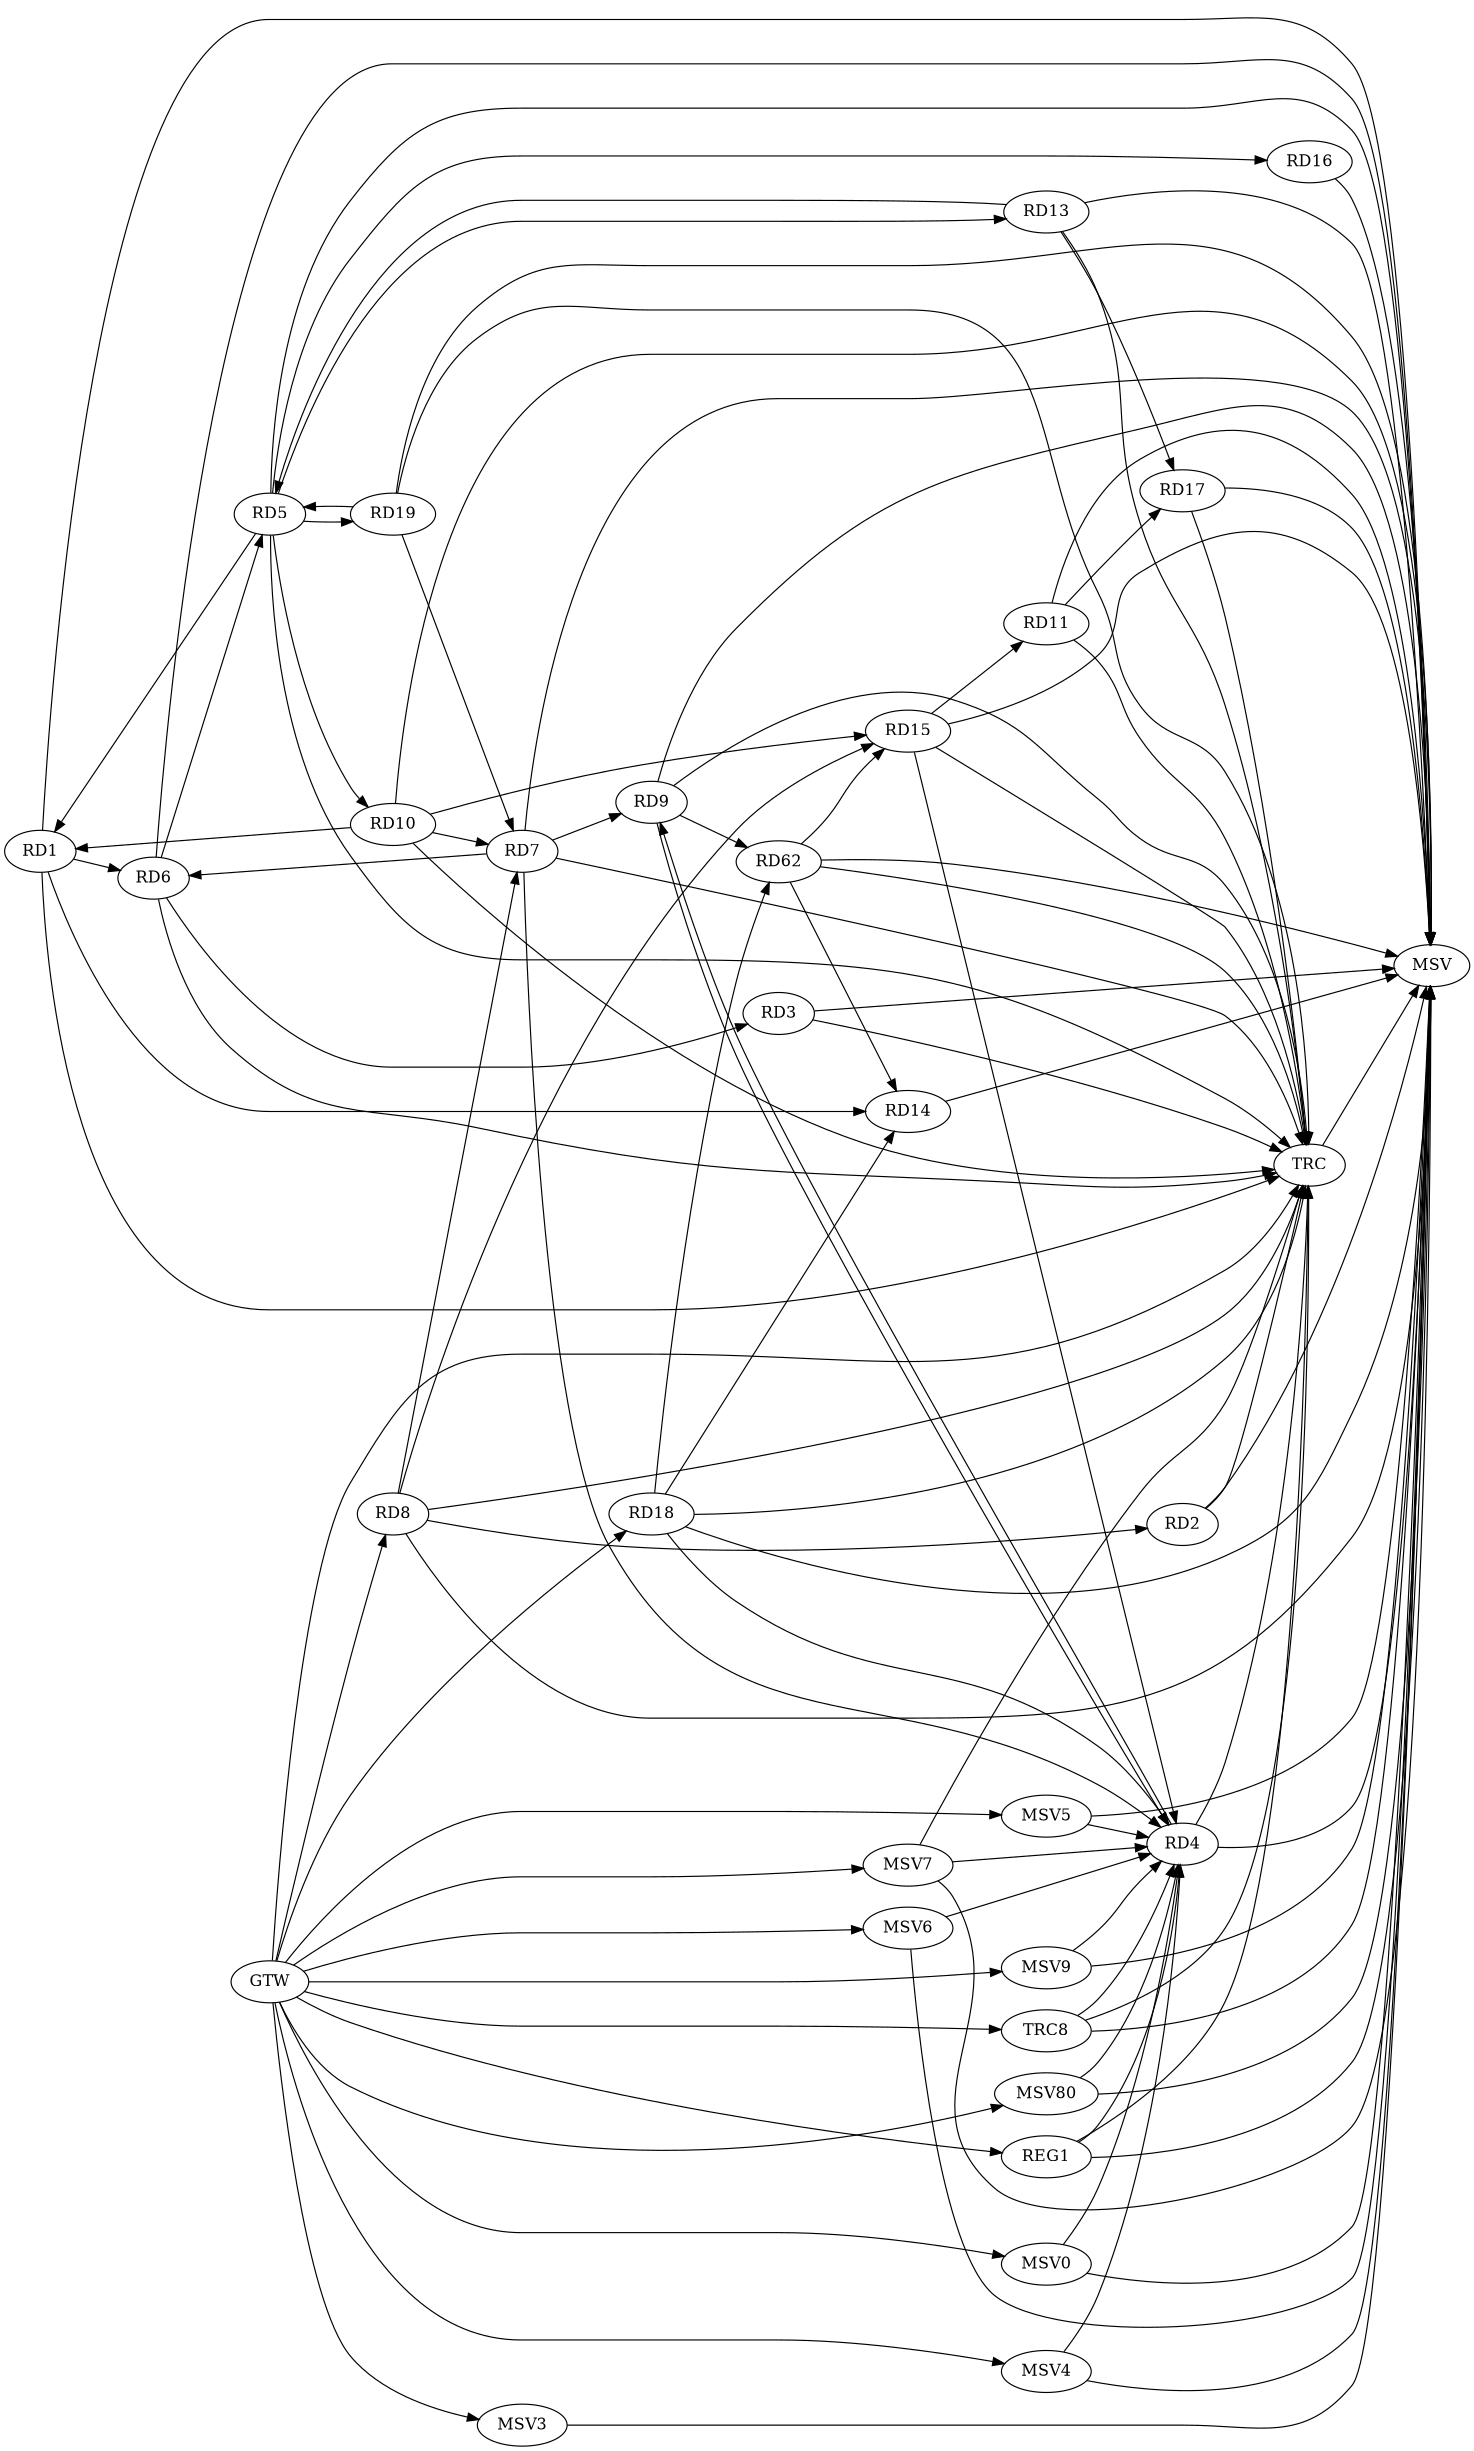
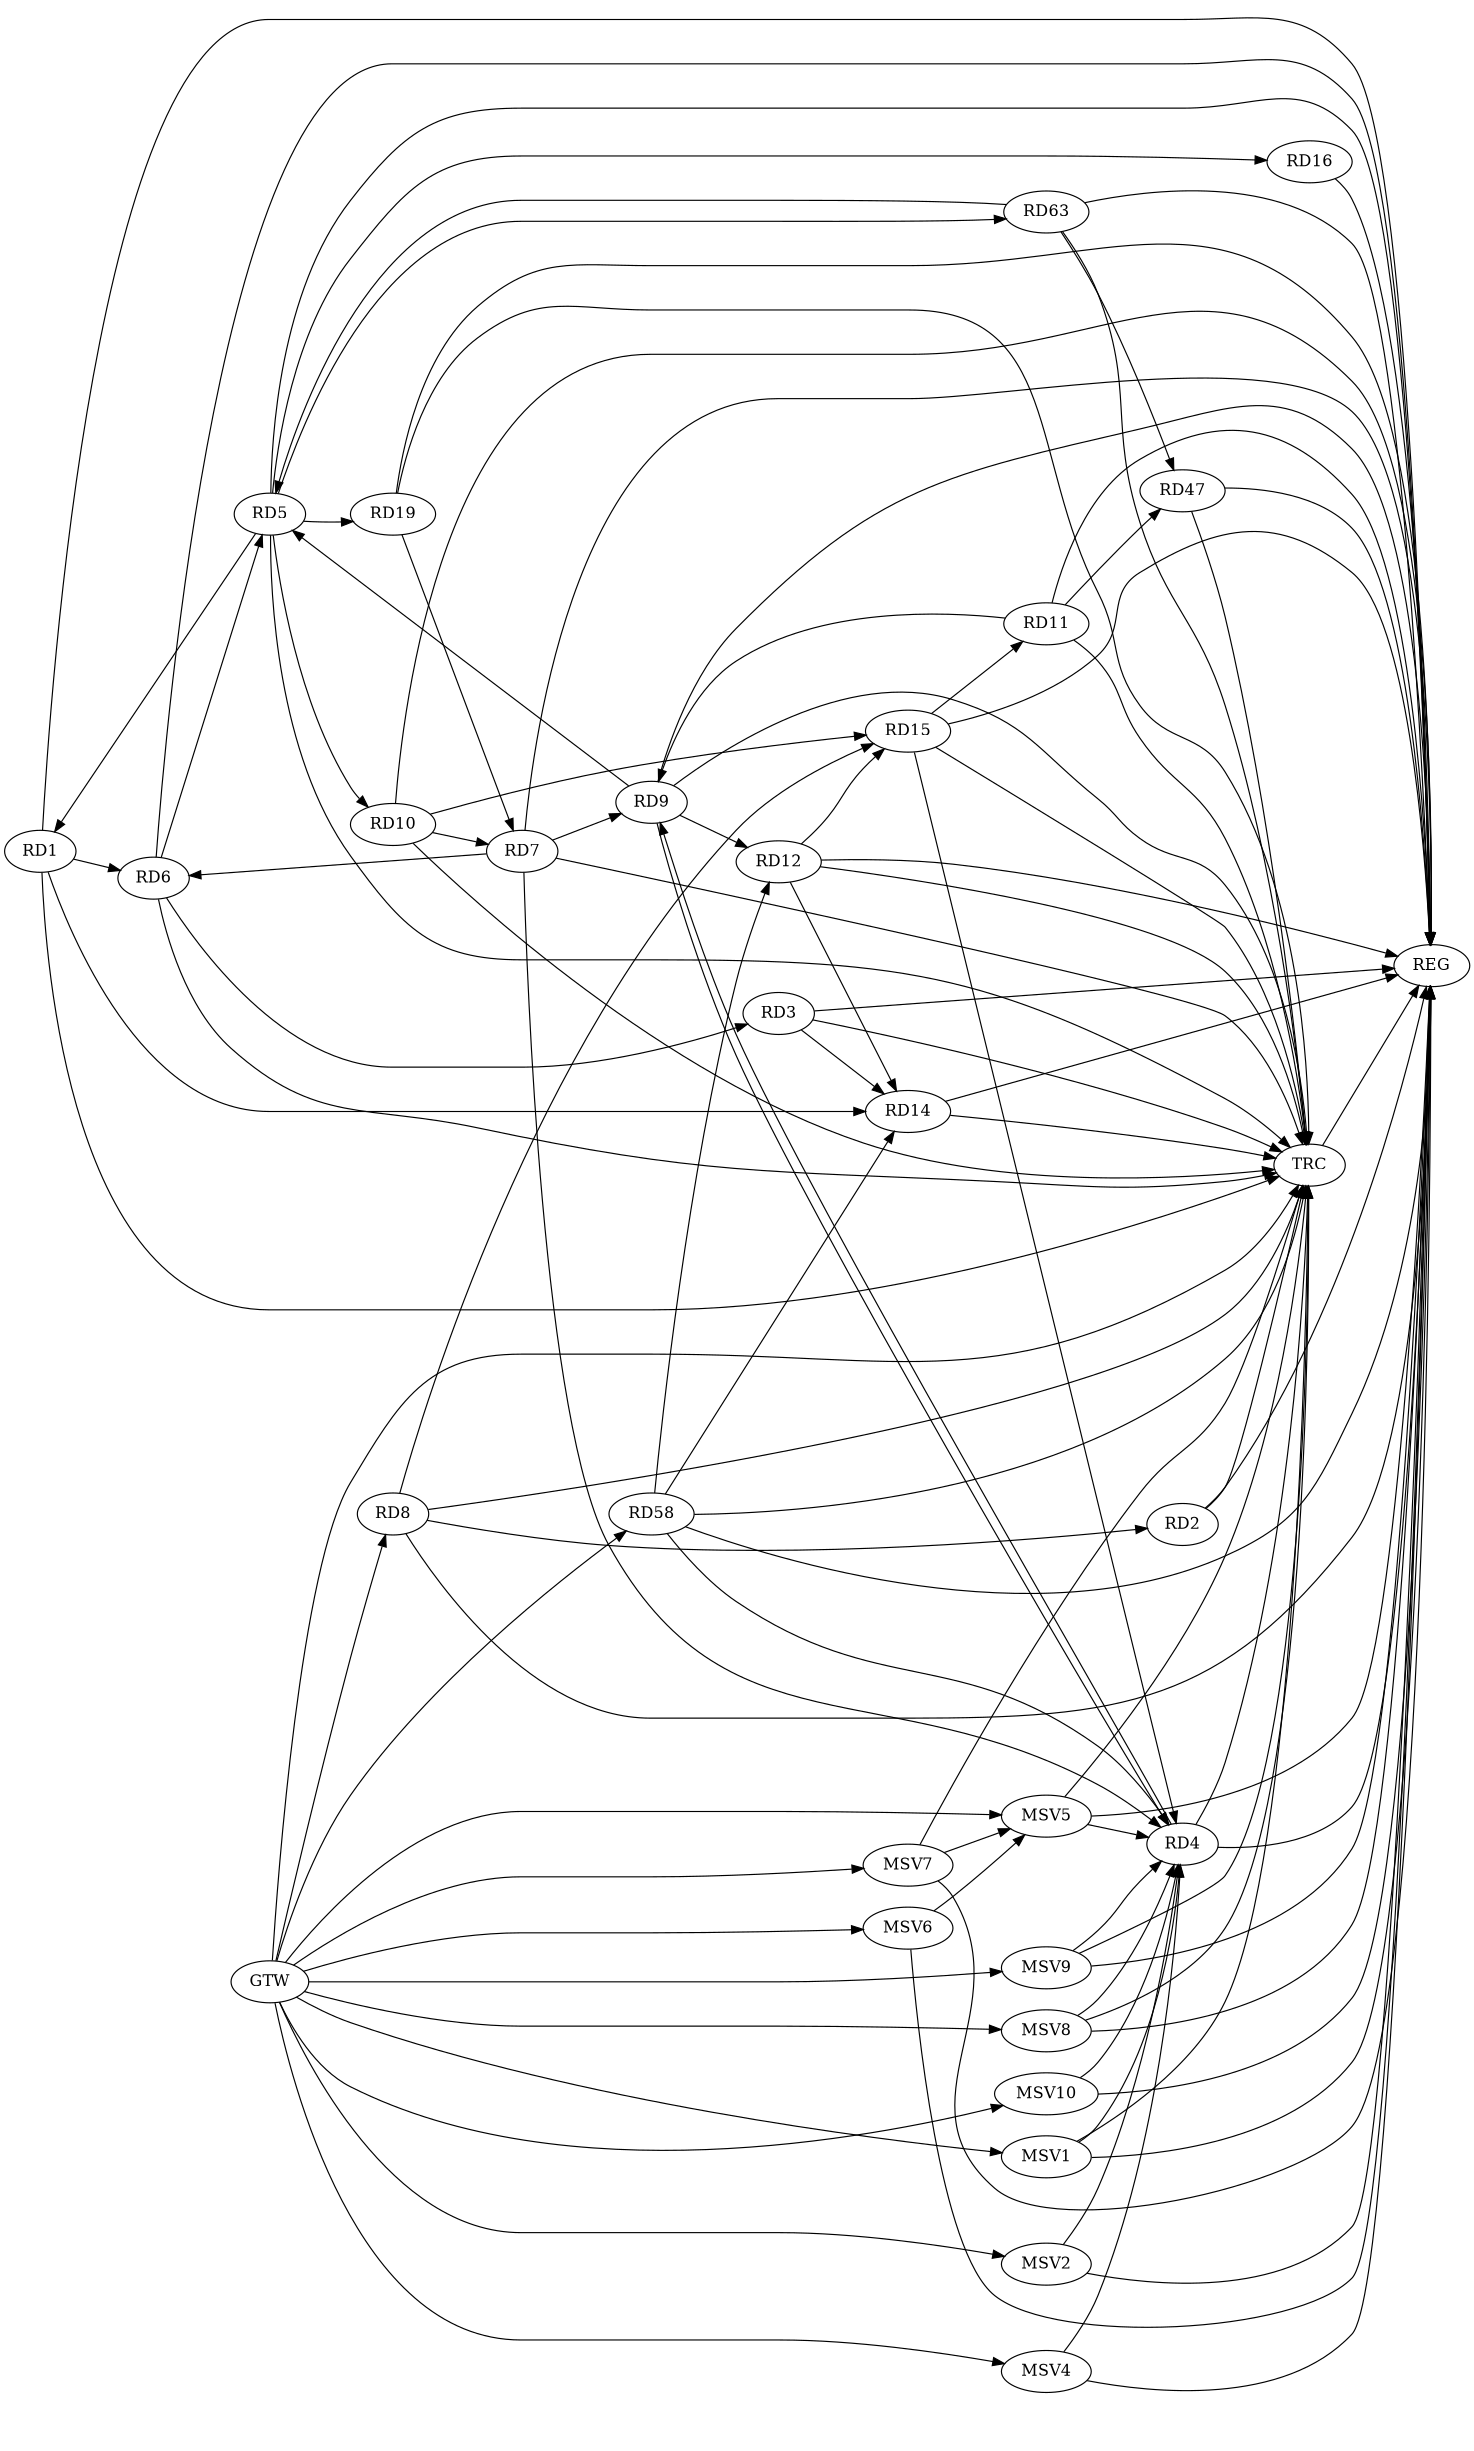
(1046, 212) -> (1046, 212)
(1183, 491) -> (1183, 491)
(334, 506) -> (465, 662)
none -> (802, 632)
(219, 838) -> none
(779, 862) -> (779, 862)
(1432, 966) -> (1432, 966)
none -> (838, 1058)
none -> (1107, 1133)
(457, 1188) -> none
(652, 1514) -> (652, 1514)
none -> (1239, 1520)
none -> (1268, 1750)
(1044, 1855) -> (972, 1843)
(1043, 1887) -> (976, 1878)
(1046, 2031) -> (1046, 2031)
(1046, 2094) -> (1046, 2094)
(1046, 2157) -> (1046, 2157)
(1046, 2264) -> (1046, 2264)
(522, 2425) -> none
